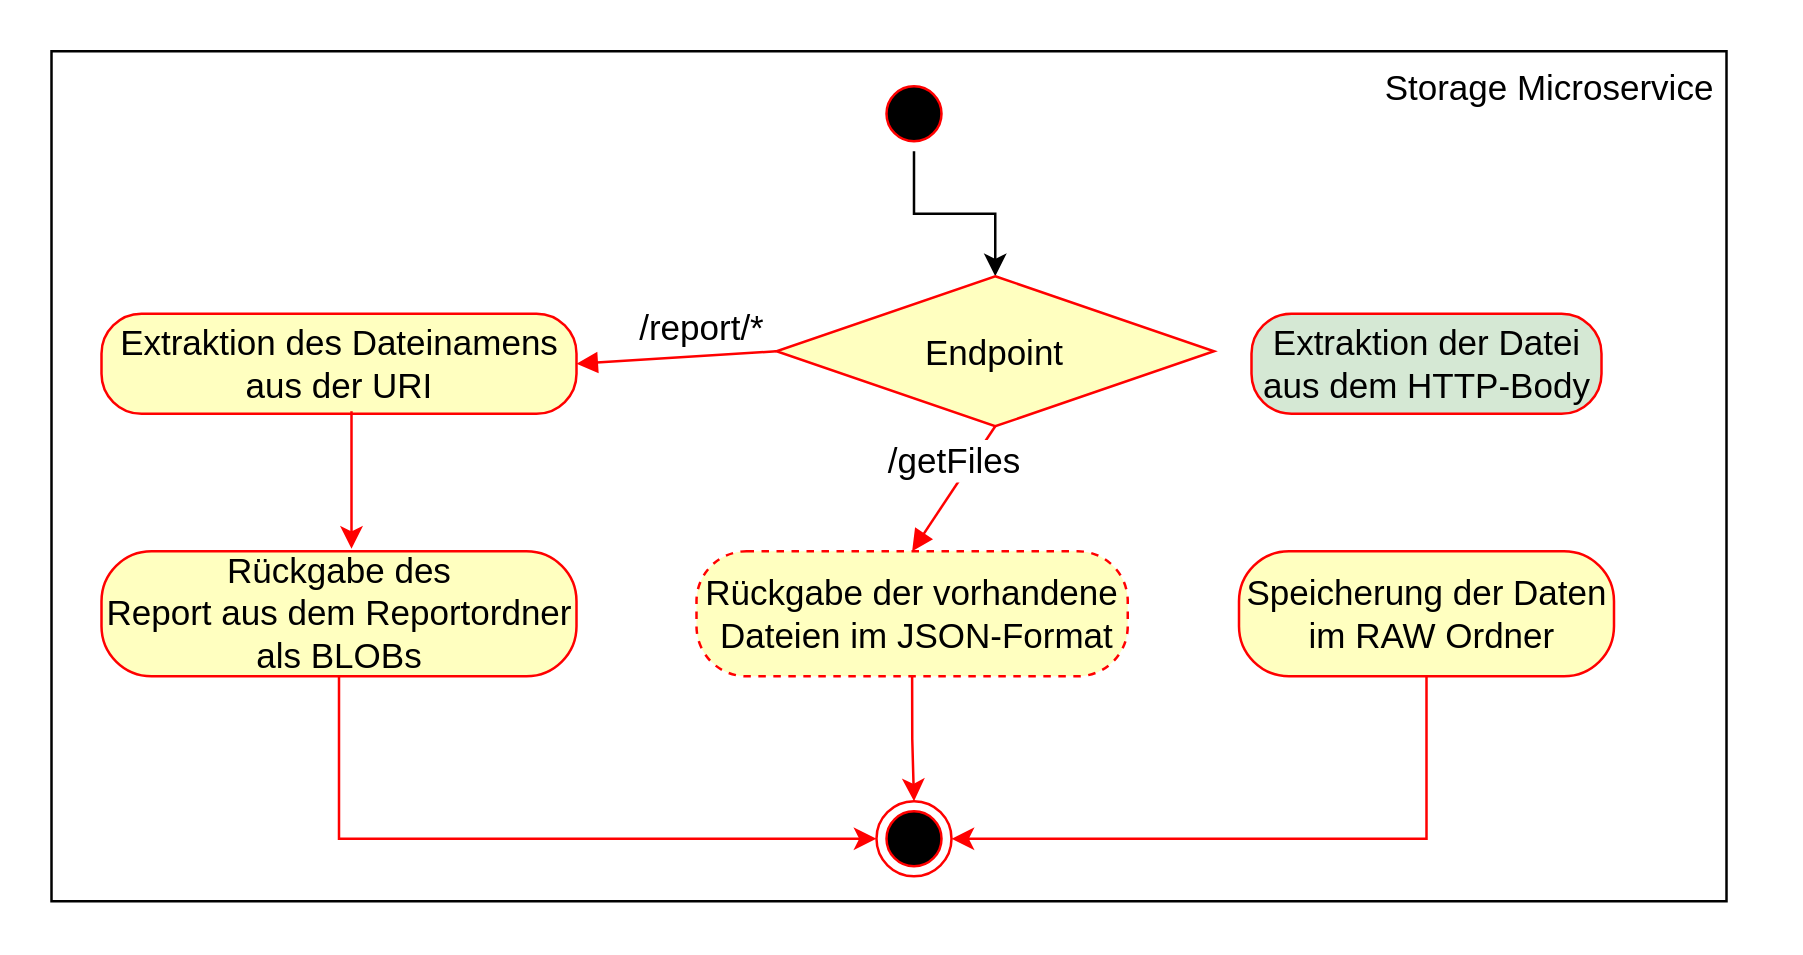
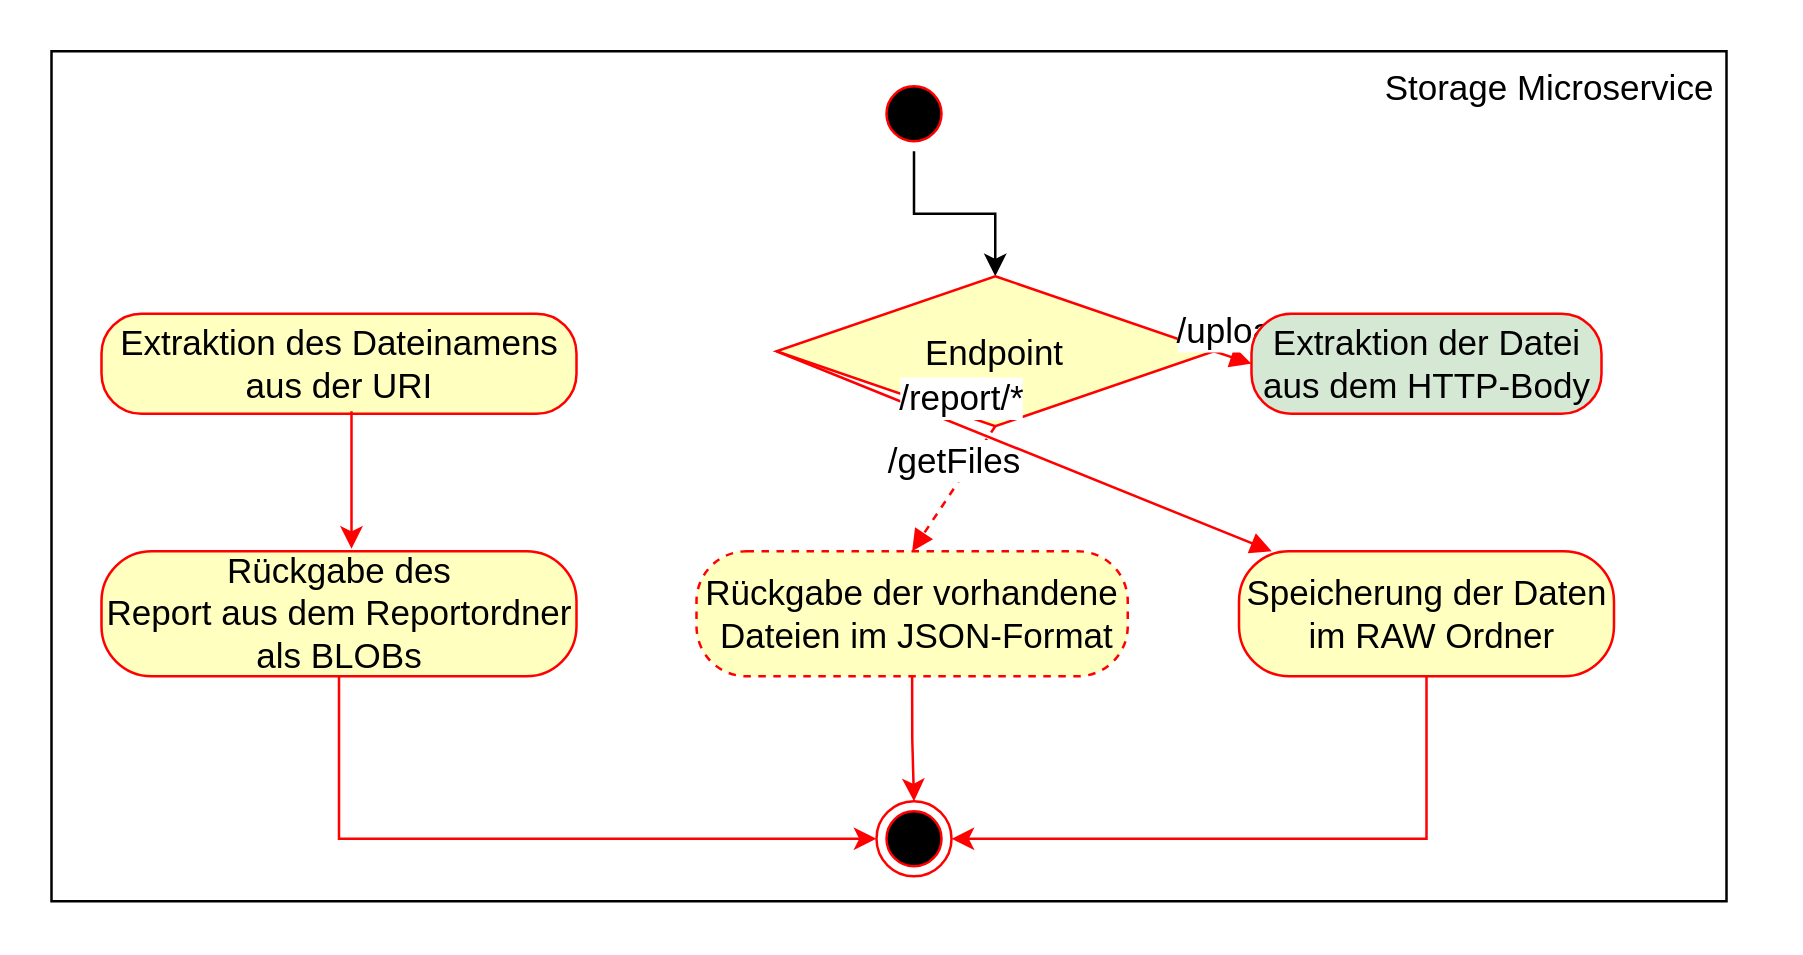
none -> (1222, 354)
(686, 357) -> (1122, 491)
(941, 508) -> (941, 508)
